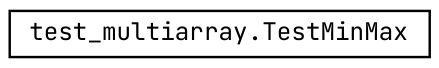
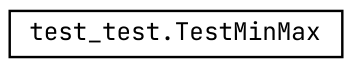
(220, 34) -> (176, 34)
